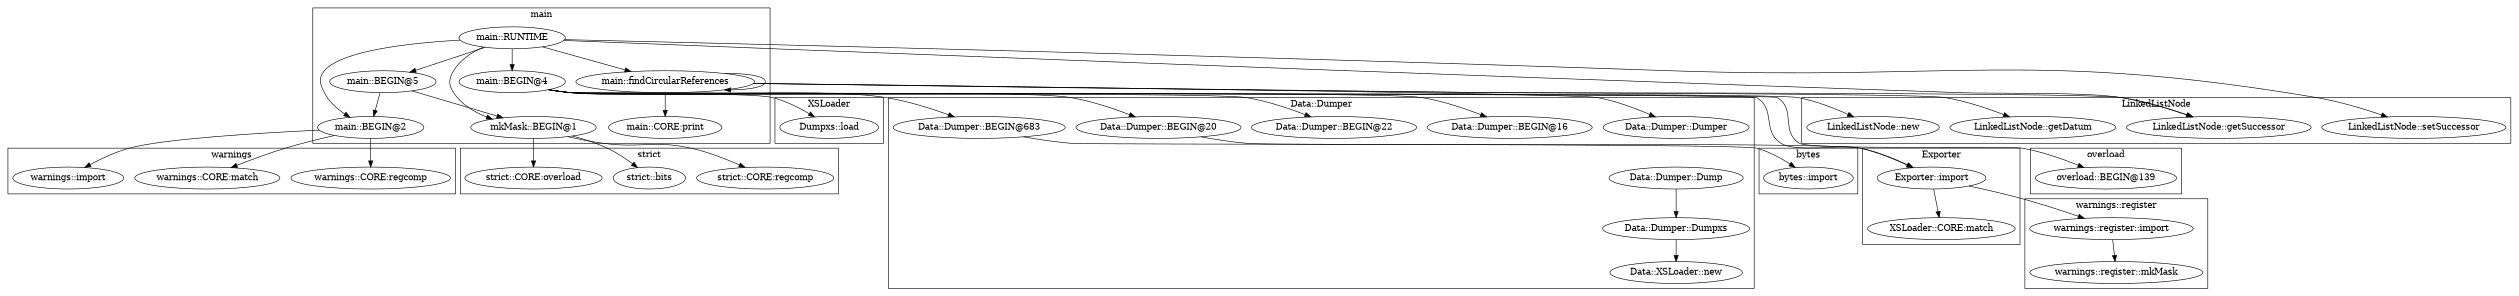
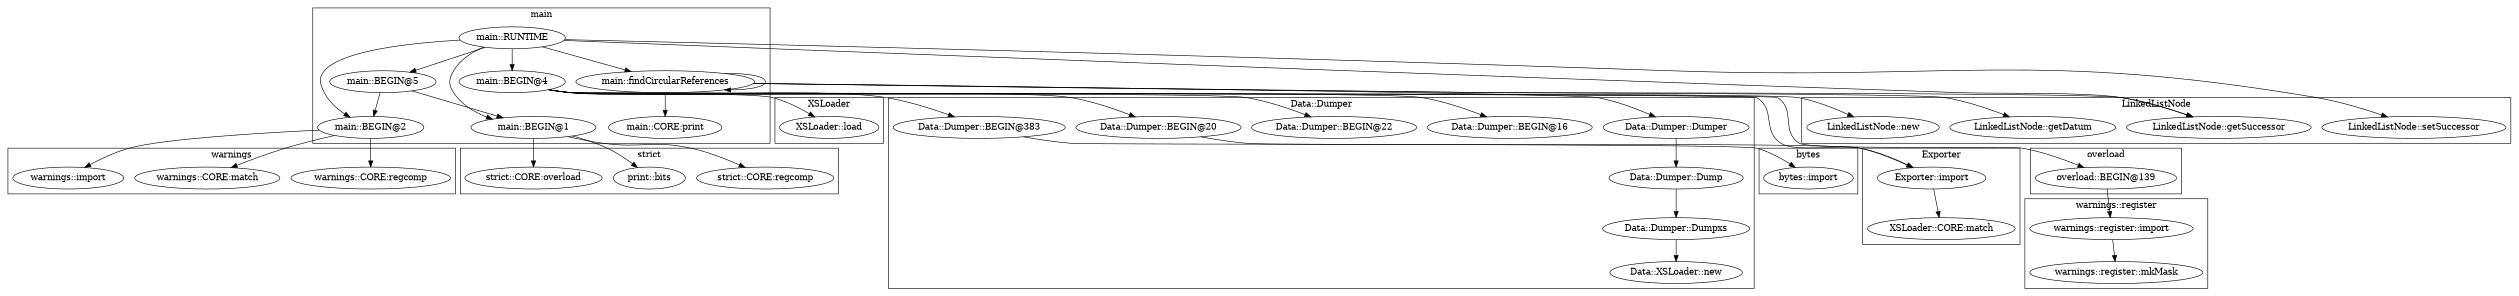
(534, 127) -> (534, 127)
(829, 127) -> (829, 127)
(979, 127) -> (979, 127)
none -> (1676, 150)
(649, 178) -> (649, 178)
(2016, 197) -> (2109, 203)
